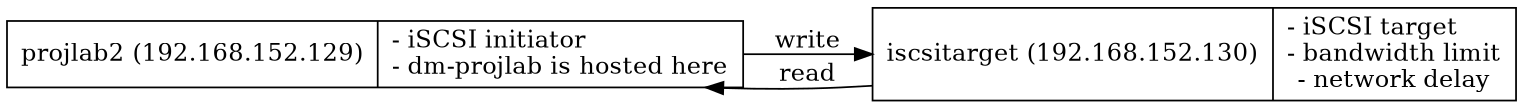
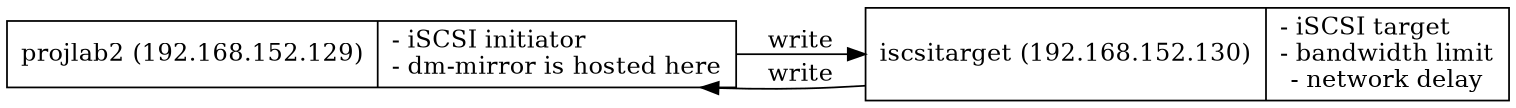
(560, 66) -> (557, 66)
(808, 74) -> (801, 74)
